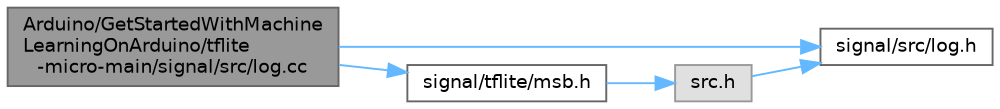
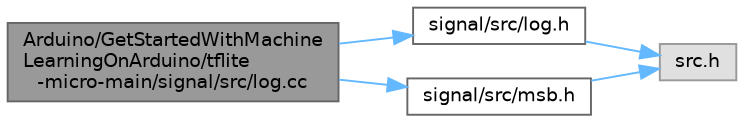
(776, 71) -> (613, 47)
(507, 83) -> (499, 97)
